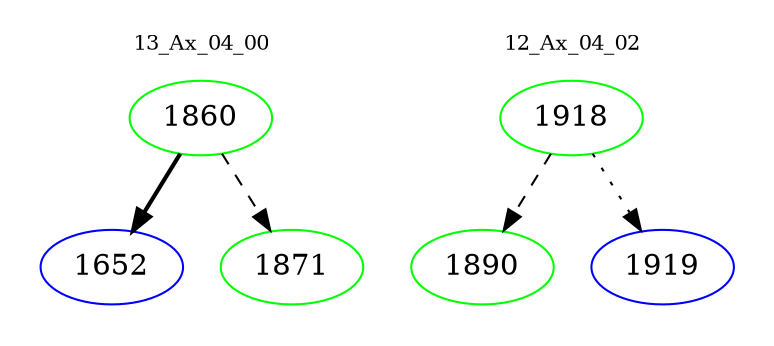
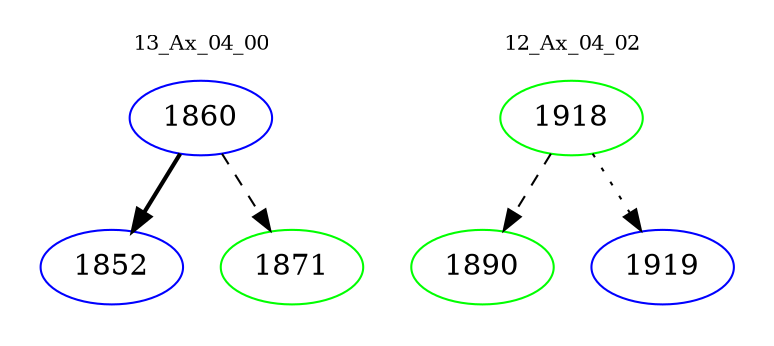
(201, 118) -> (201, 118)
(112, 267) -> (112, 267)
